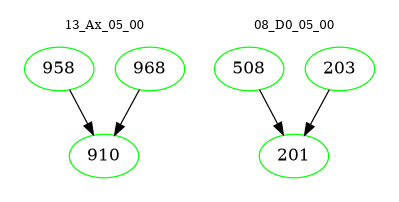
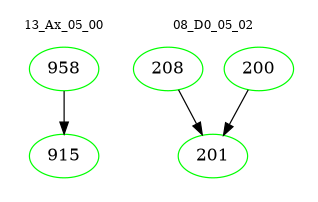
(295, 26) -> (214, 26)
(150, 69) -> none
(249, 69) -> (168, 69)
(340, 69) -> (259, 69)
(104, 156) -> (64, 156)
